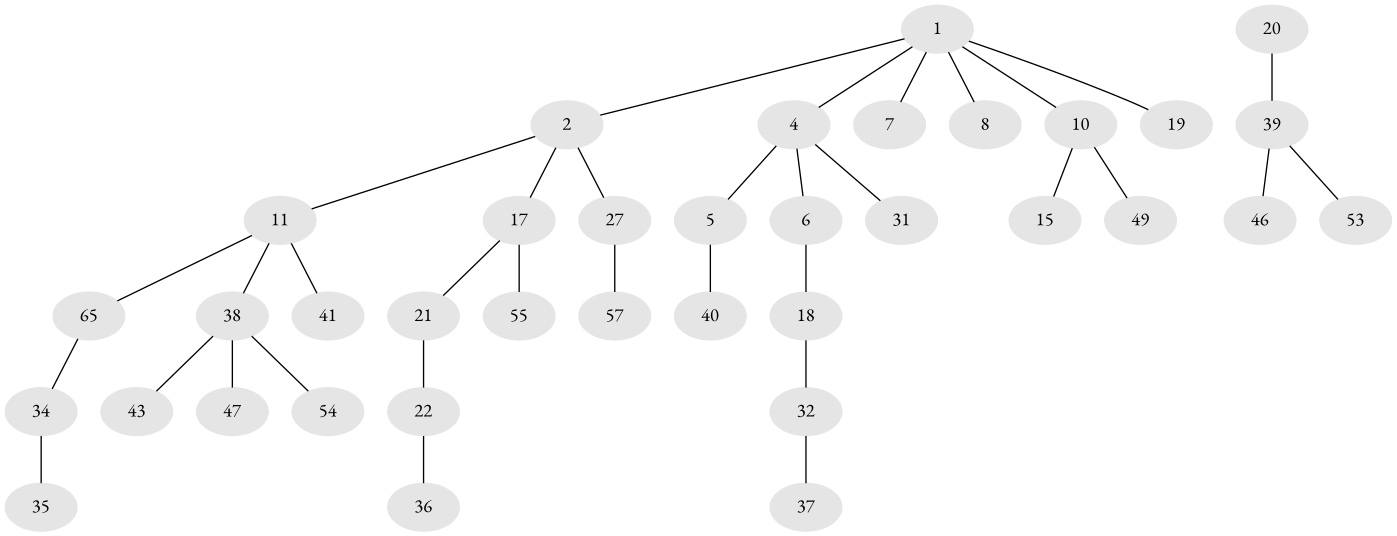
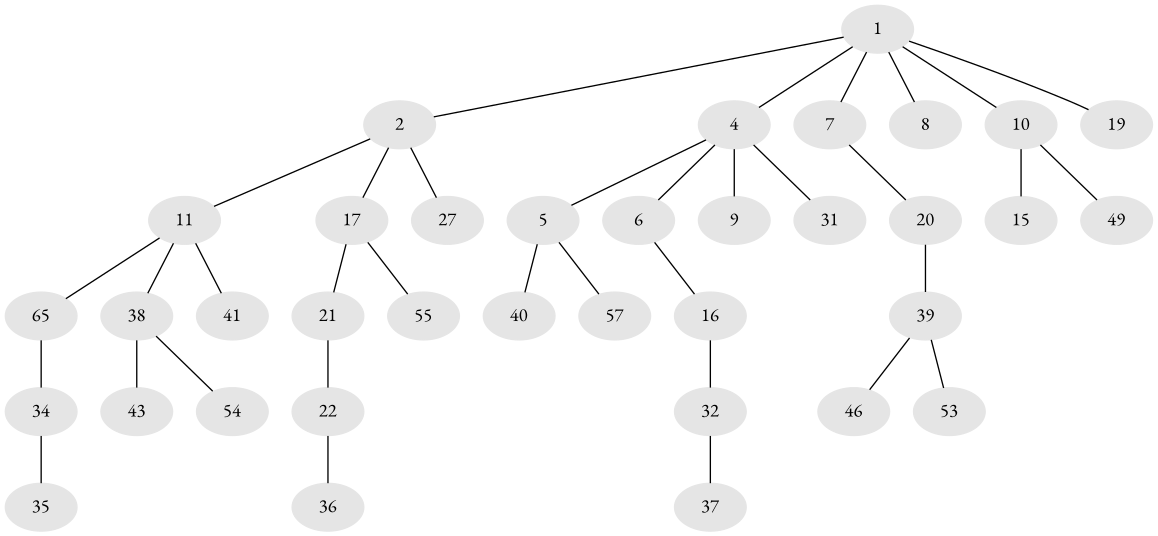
none -> (878, 172)
none -> (734, 220)
(615, 268) -> (579, 268)
(806, 316) -> (710, 316)
(232, 412) -> none
